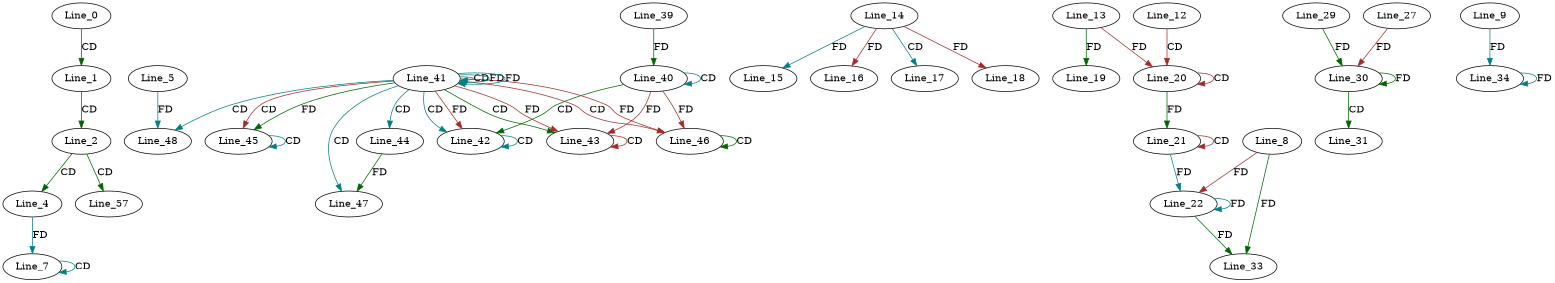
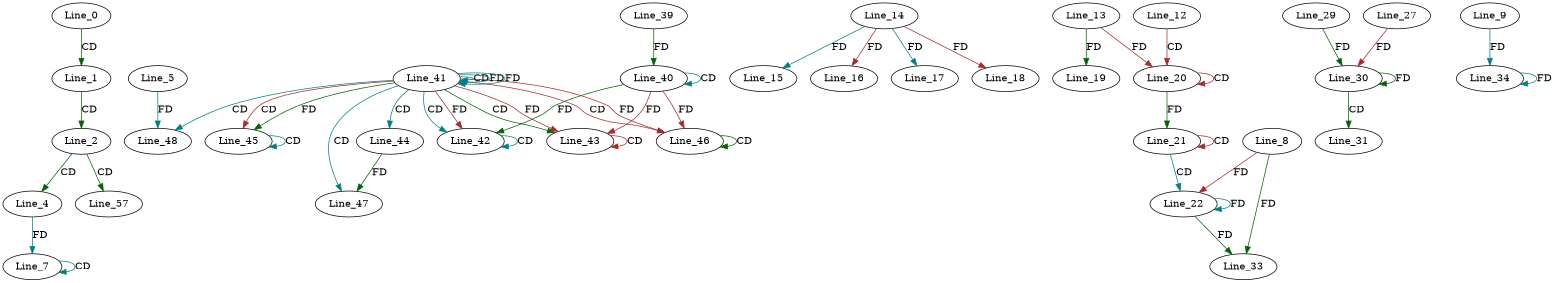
(915, 47) -> (915, 47)
(565, 110) -> (565, 110)
(1184, 173) -> (1184, 173)
